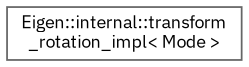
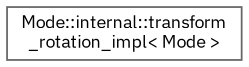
(124, 34) -> (124, 34)
